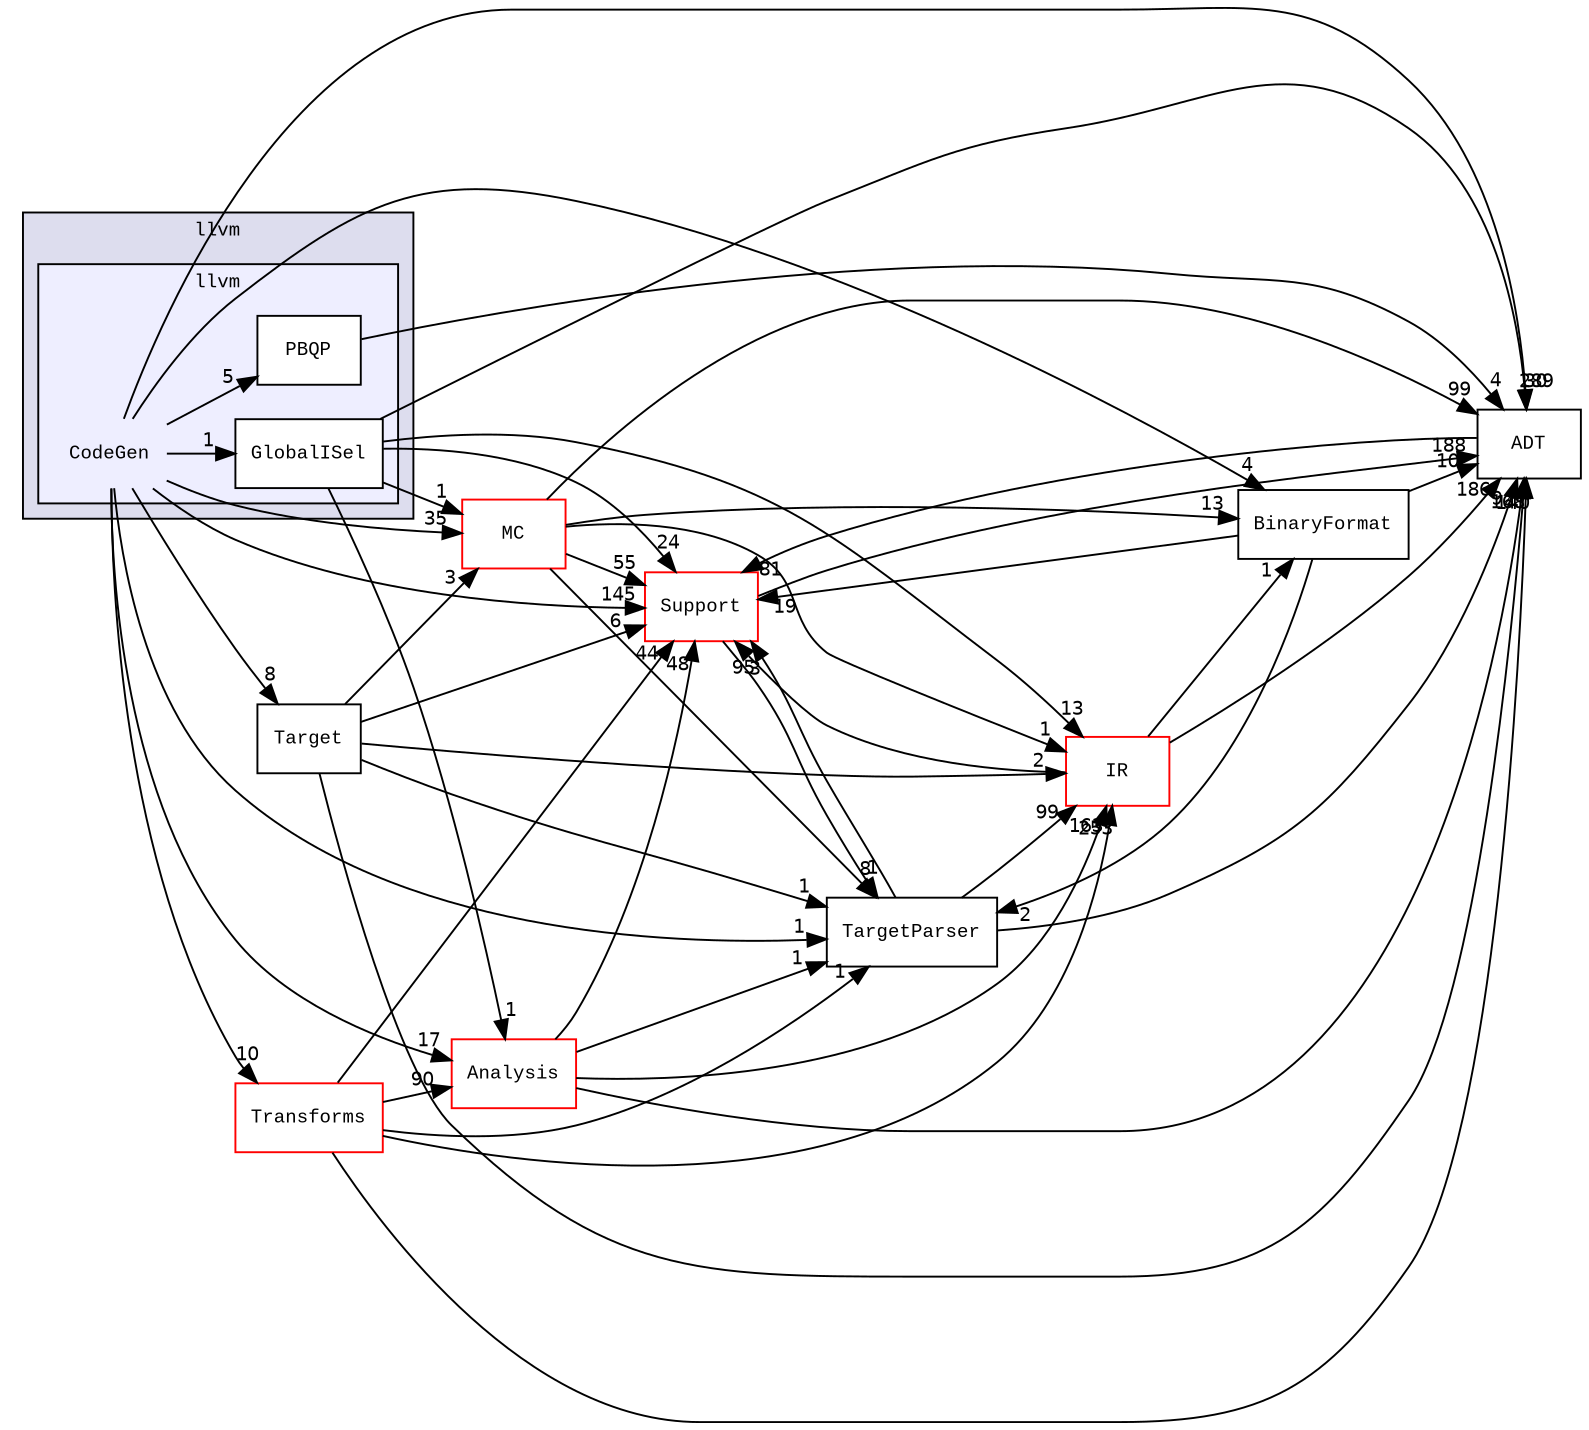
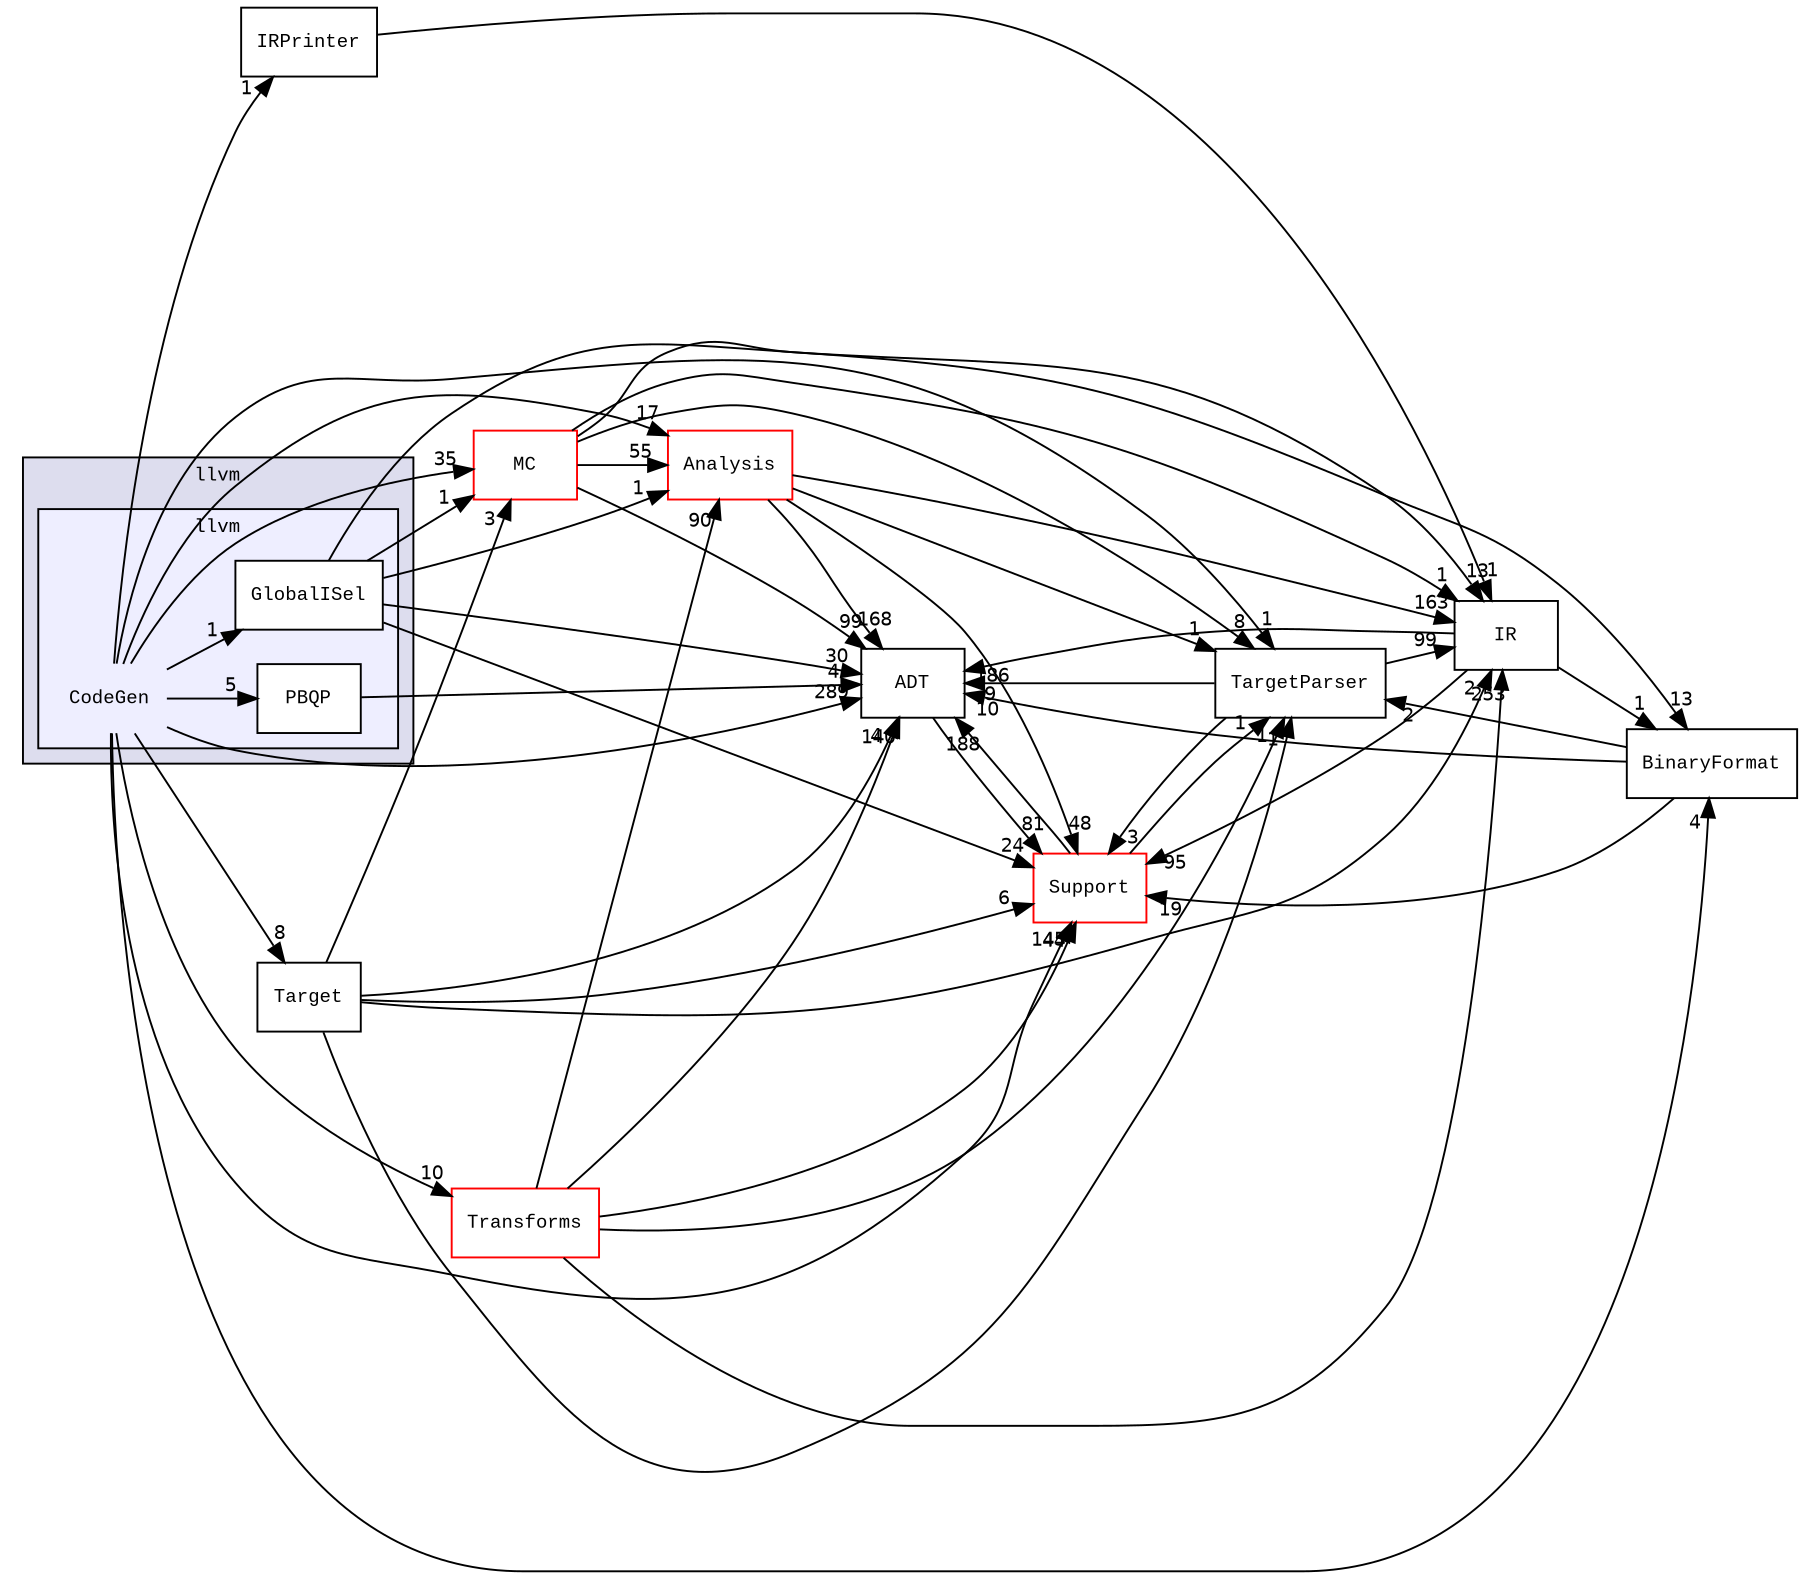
none -> (309, 42)
(596, 566) -> (613, 465)
(1118, 771) -> (1506, 635)
